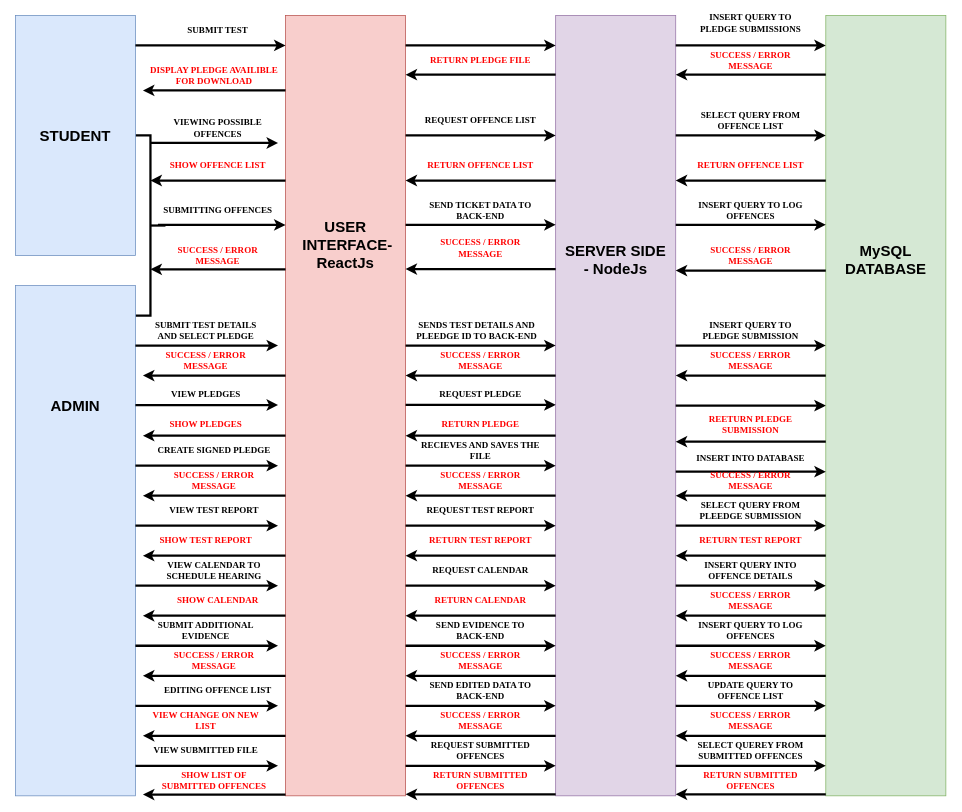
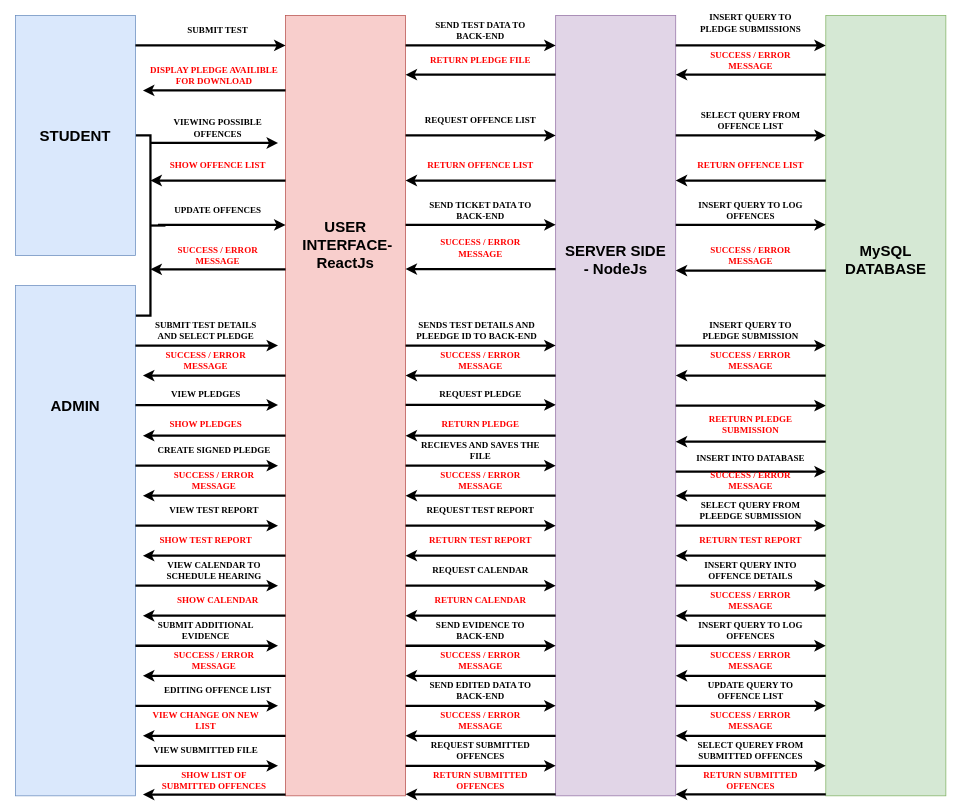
none -> (480, 30)
(218, 210) -> (218, 210)
